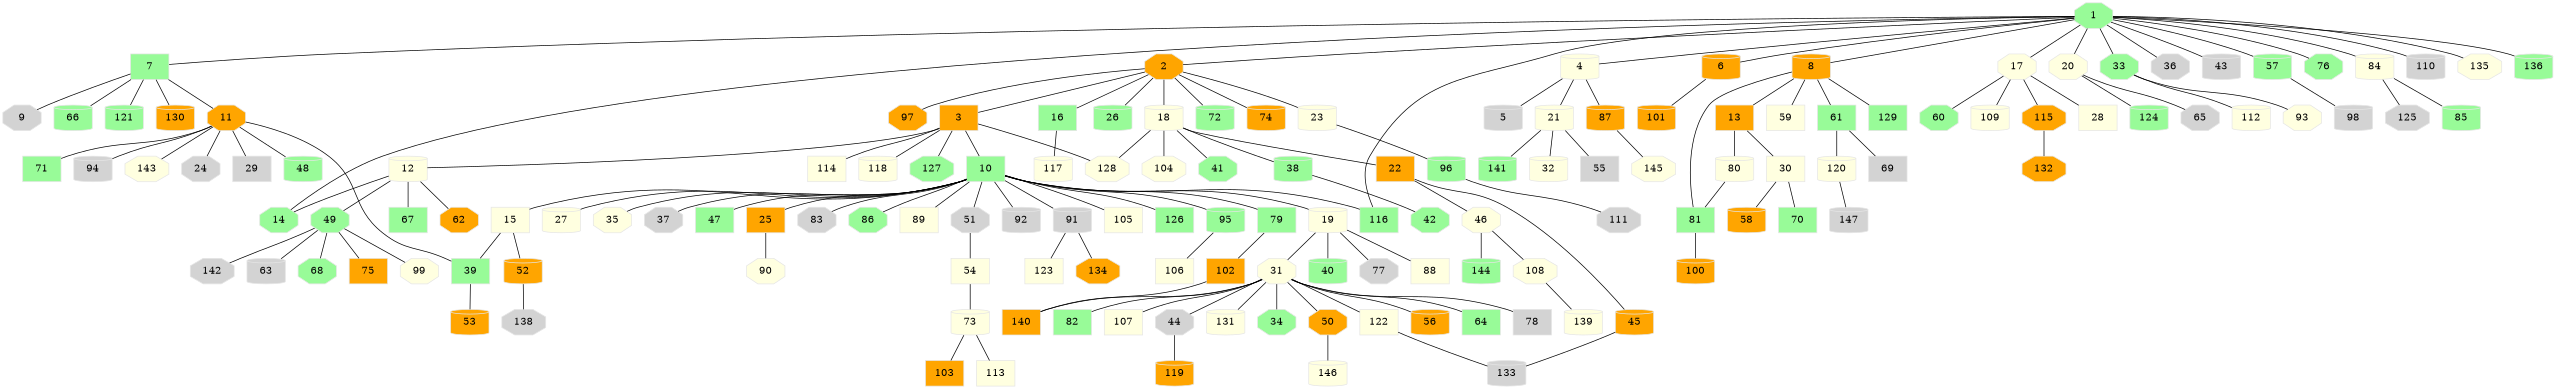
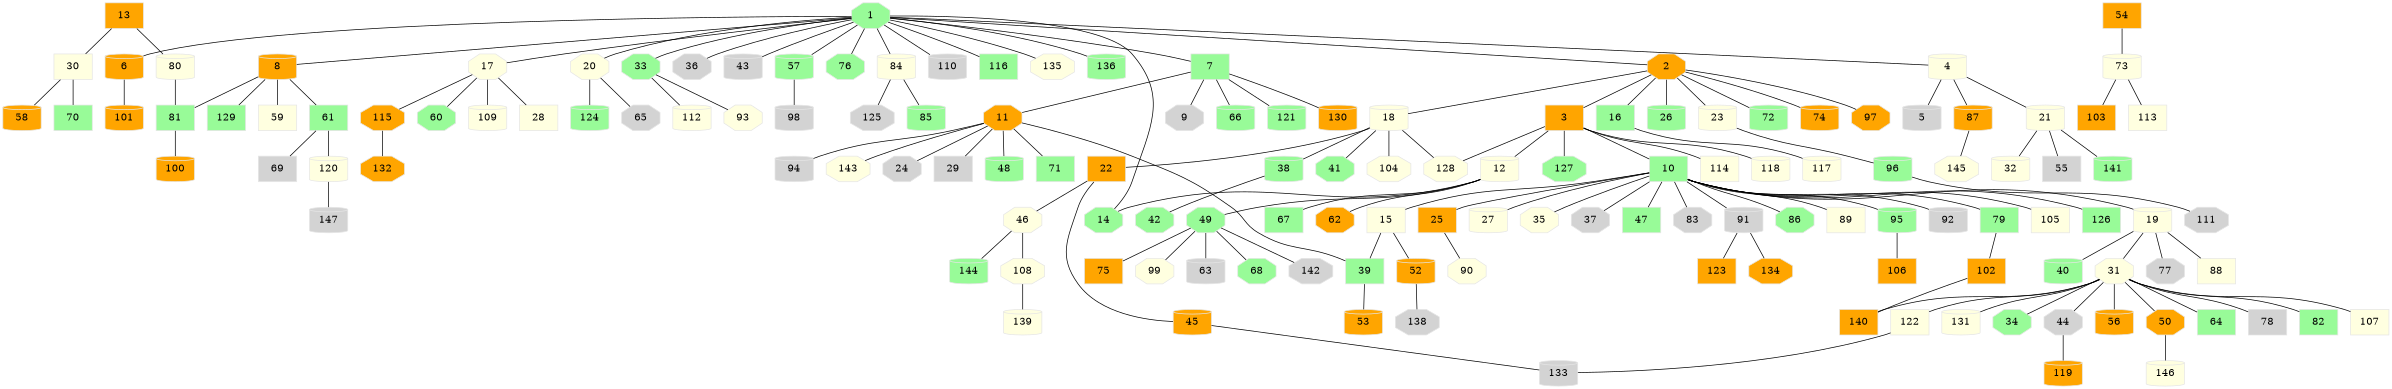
(1774, 92) -> none
(1245, 190) -> none
(970, 220) -> none
(970, 271) -> (2122, 16)
(1044, 271) -> (1717, 271)
(1175, 271) -> (1897, 271)
